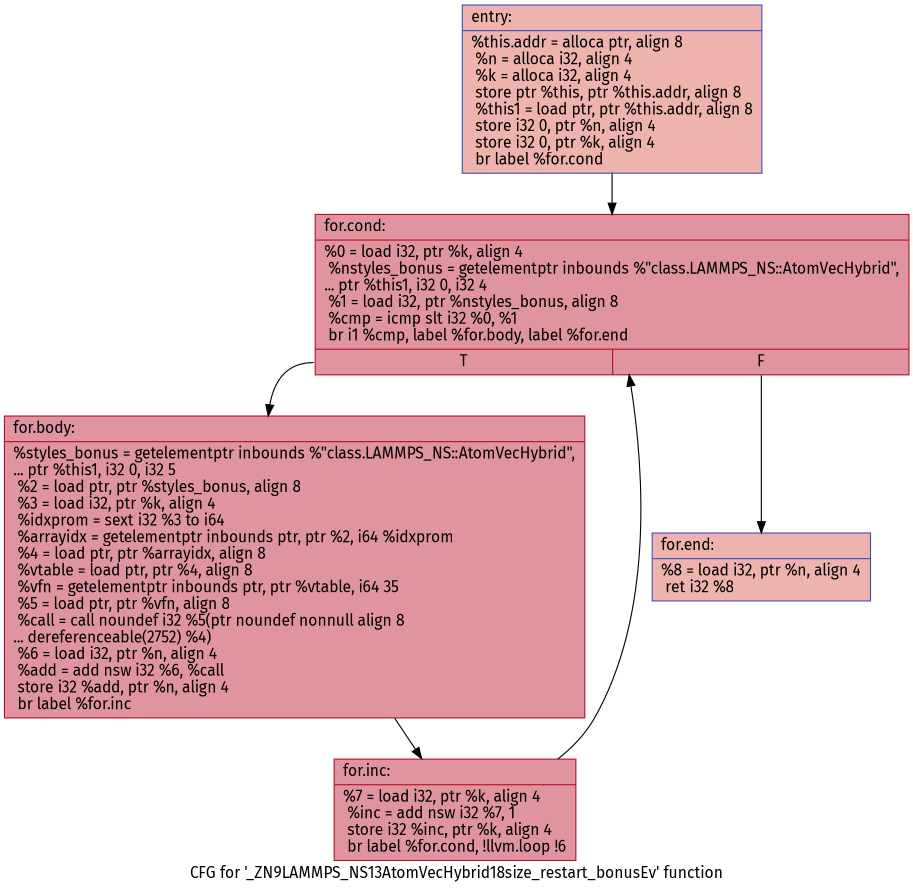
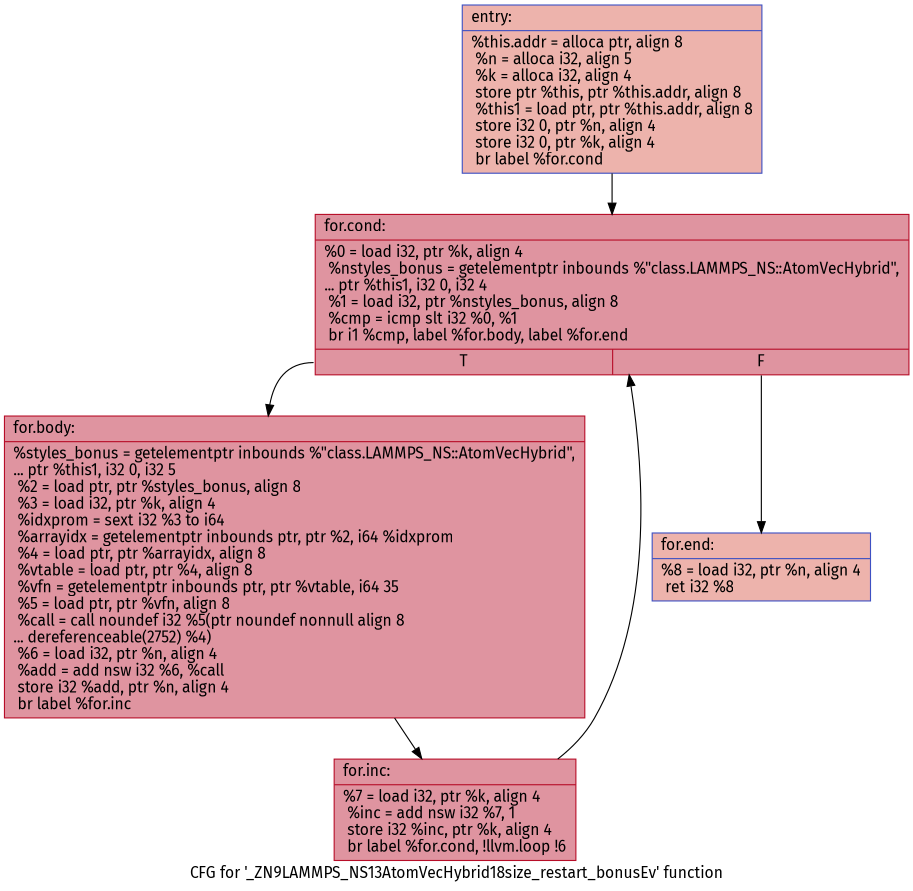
(552, 60) -> (552, 60)
